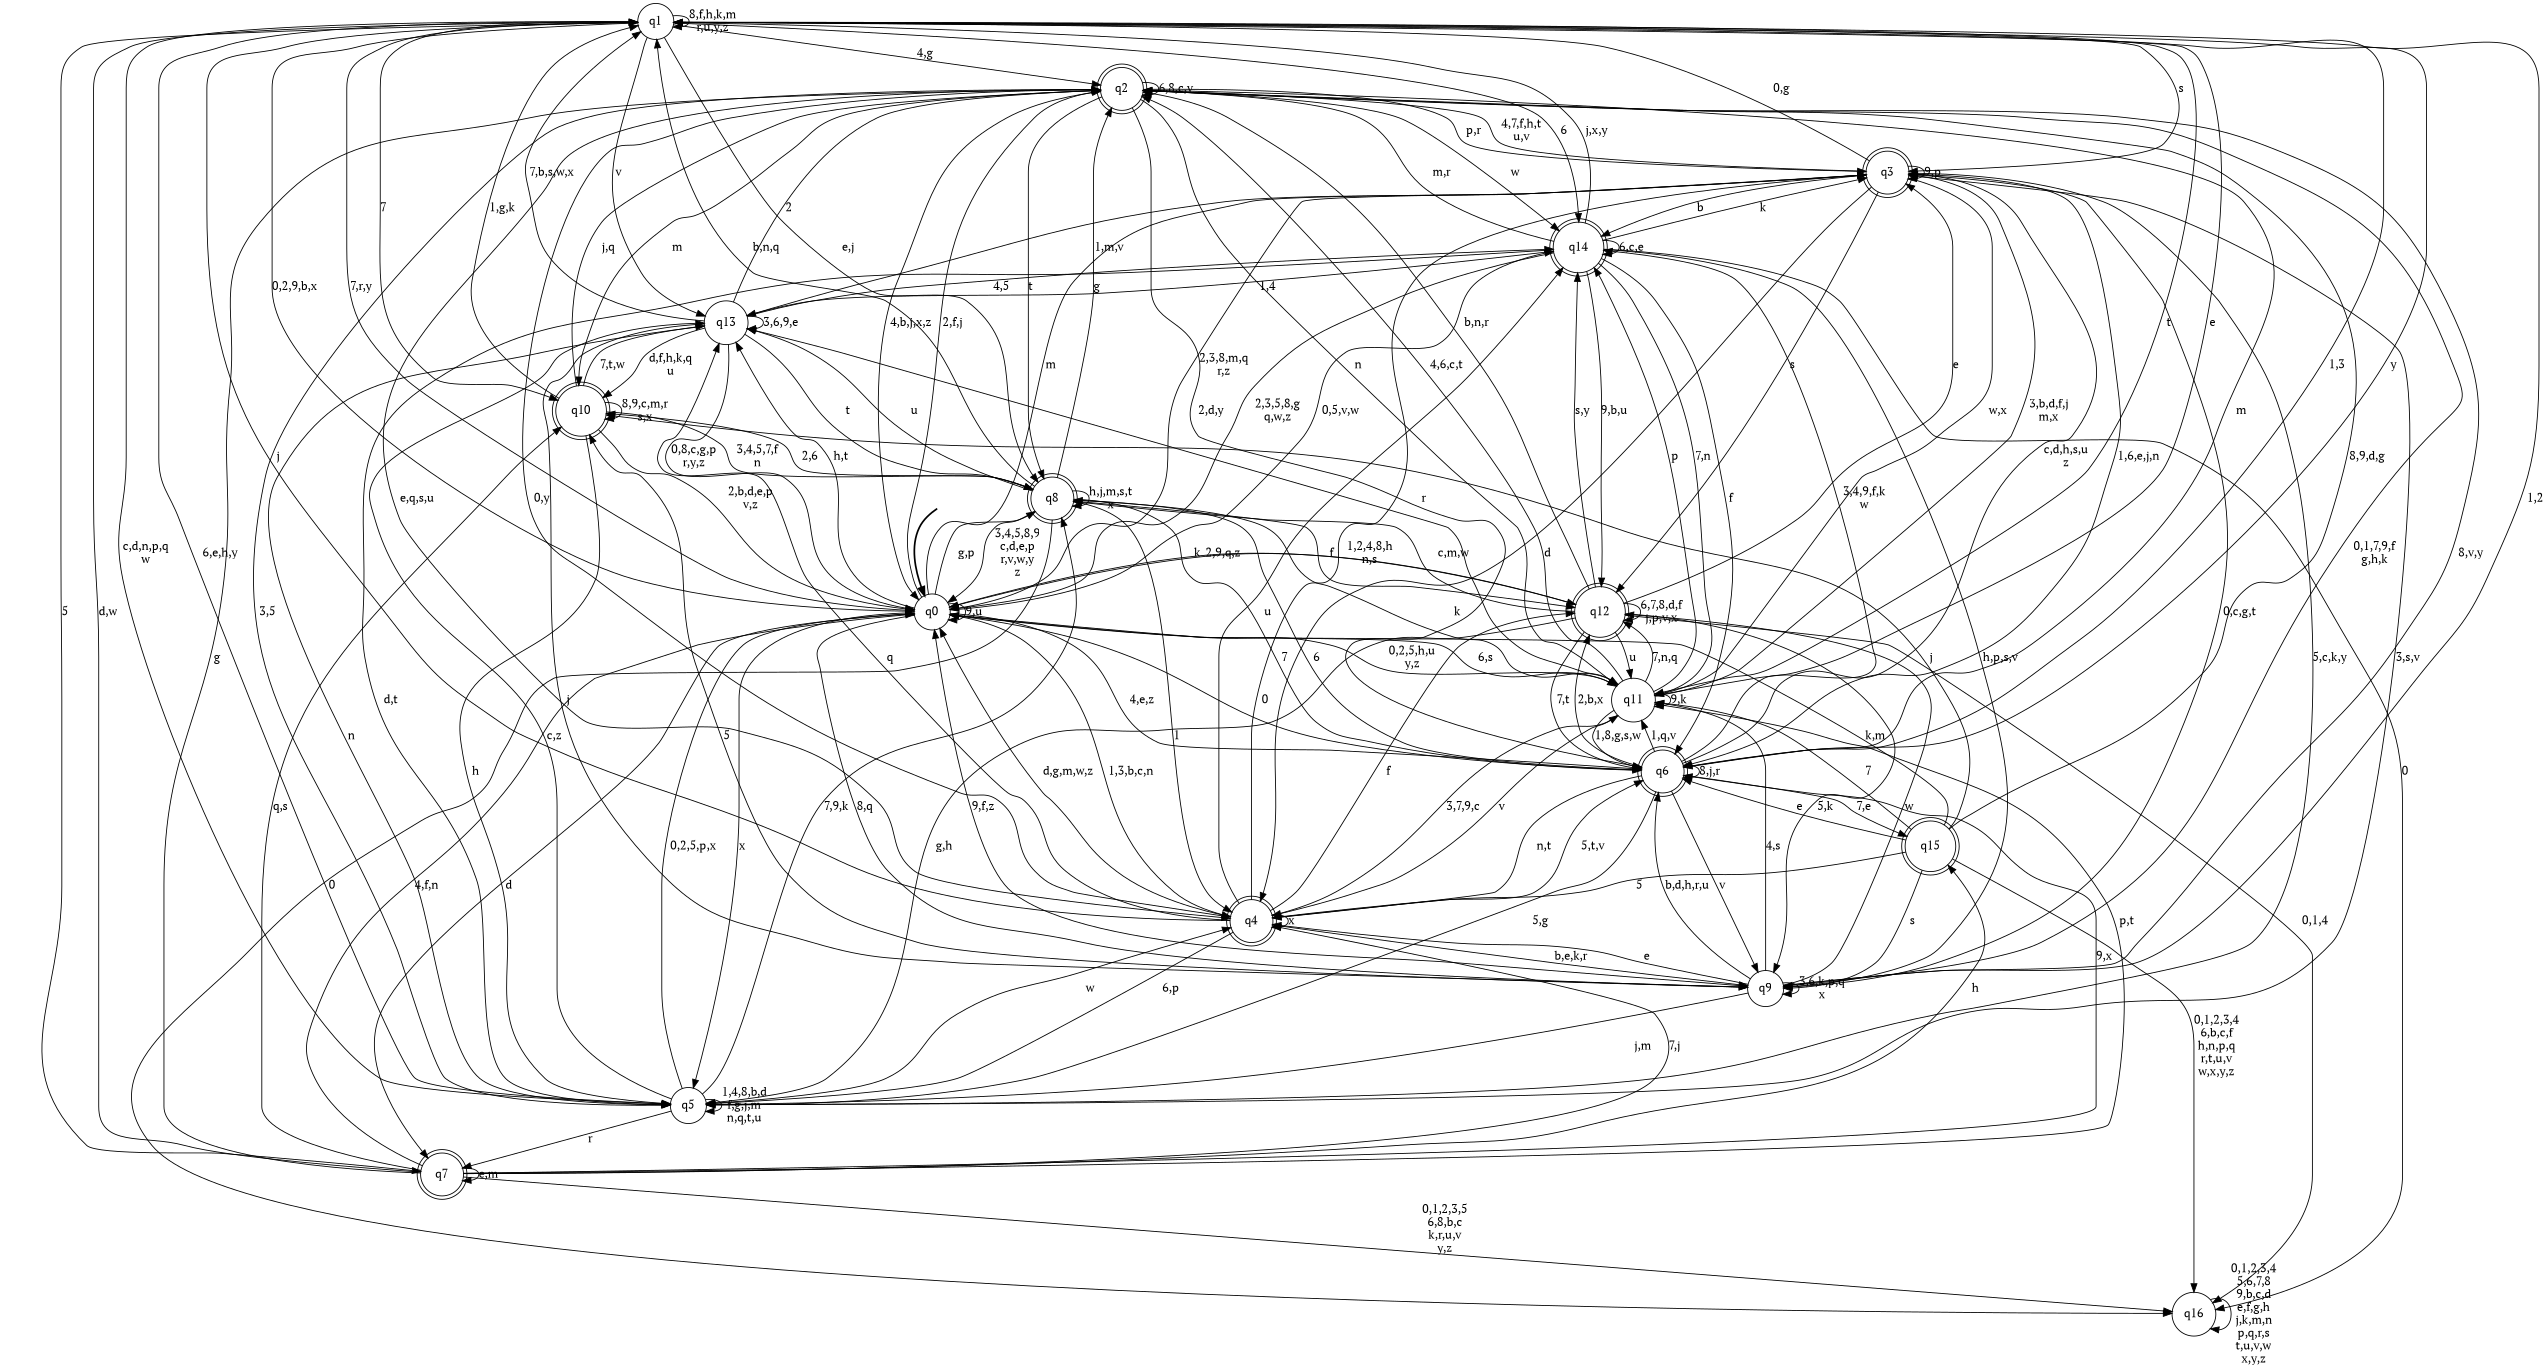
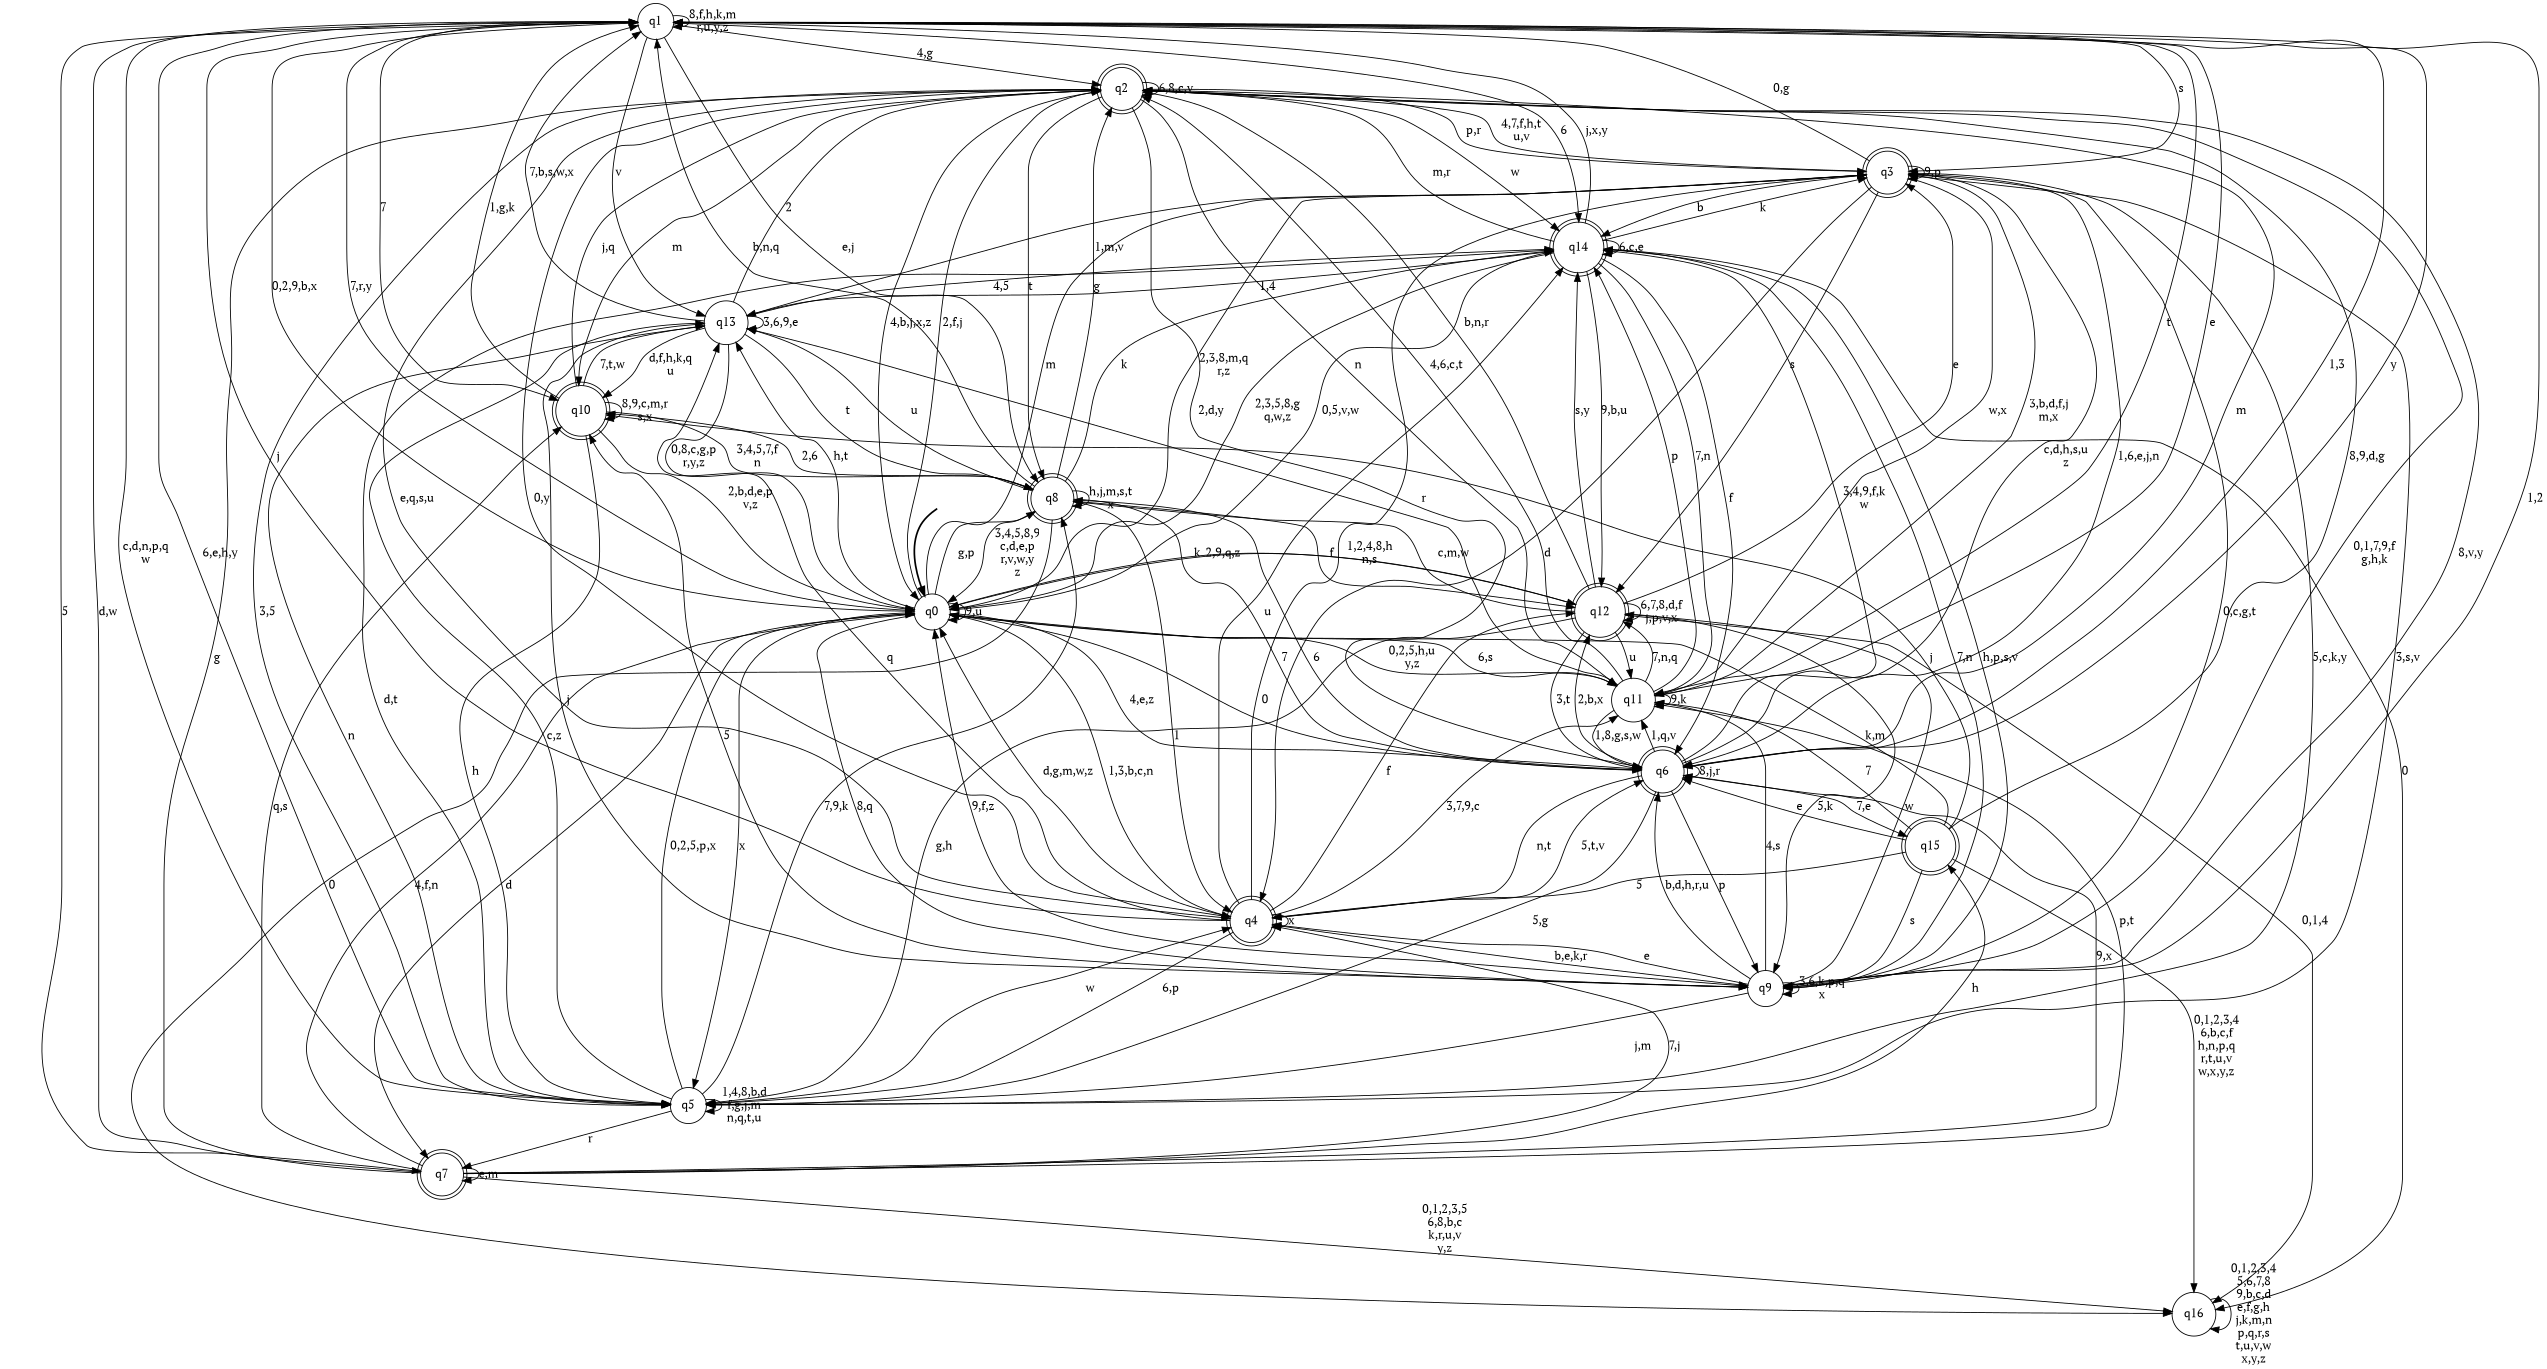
(1339, 590) -> (1258, 301)
none -> (1935, 596)
(1564, 700) -> (1564, 700)
(1461, 836) -> none
(1722, 886) -> (1722, 886)
